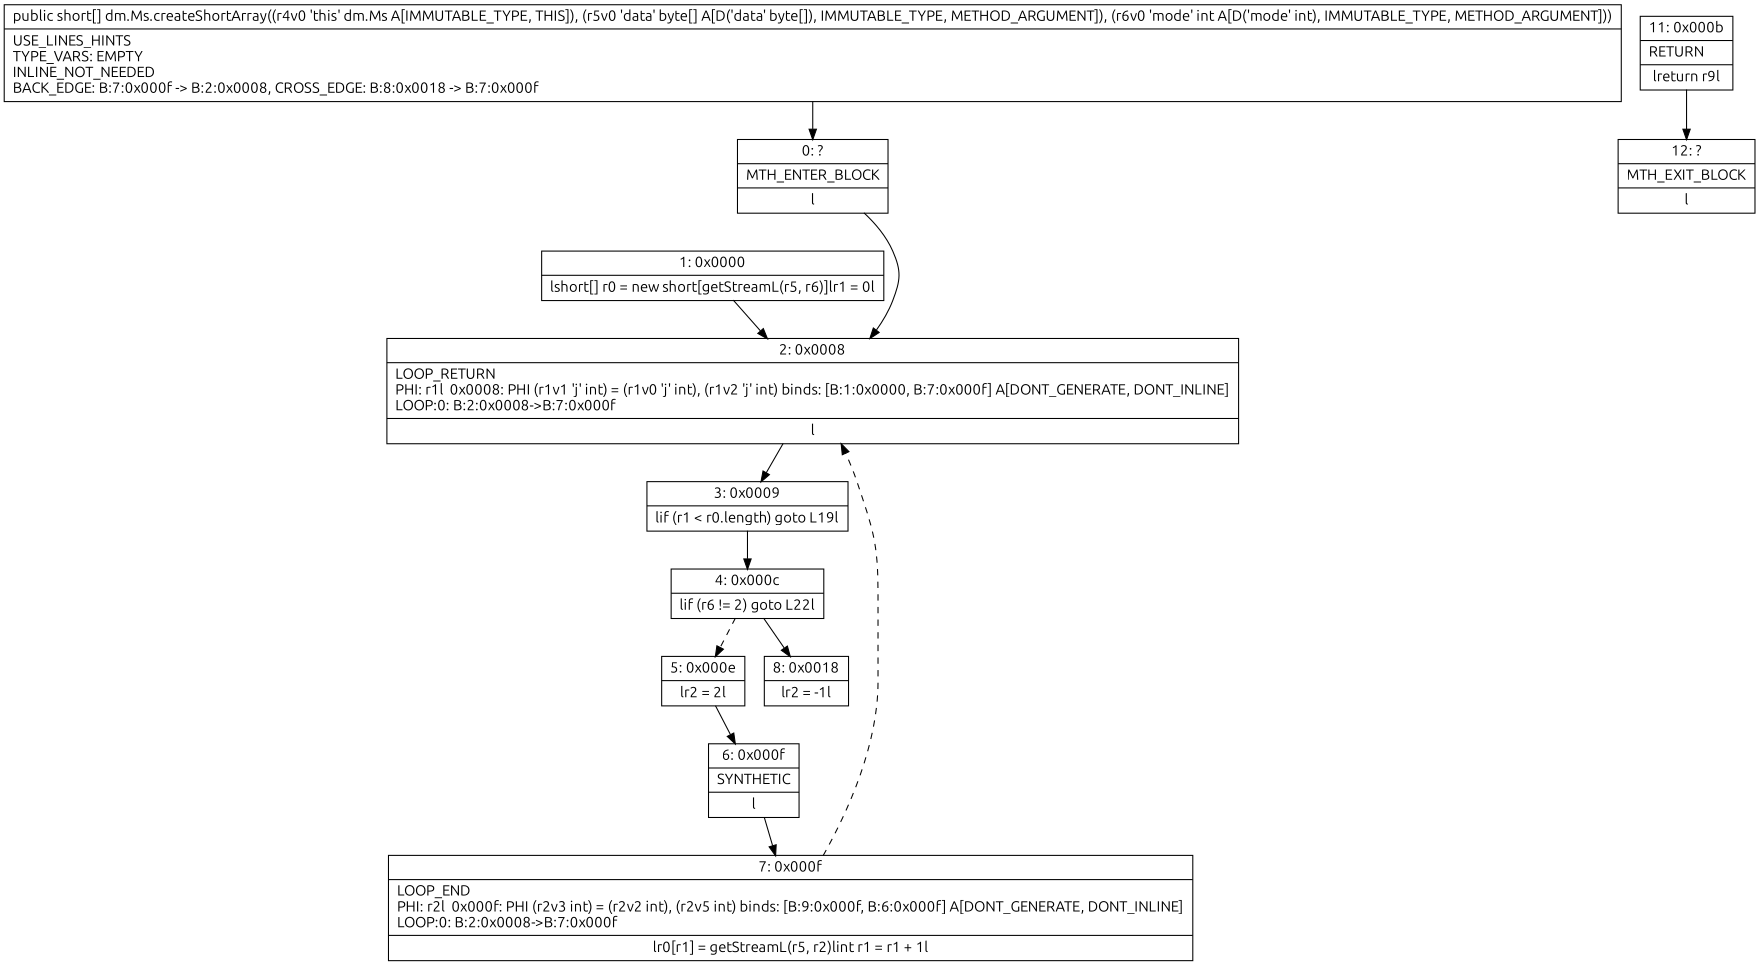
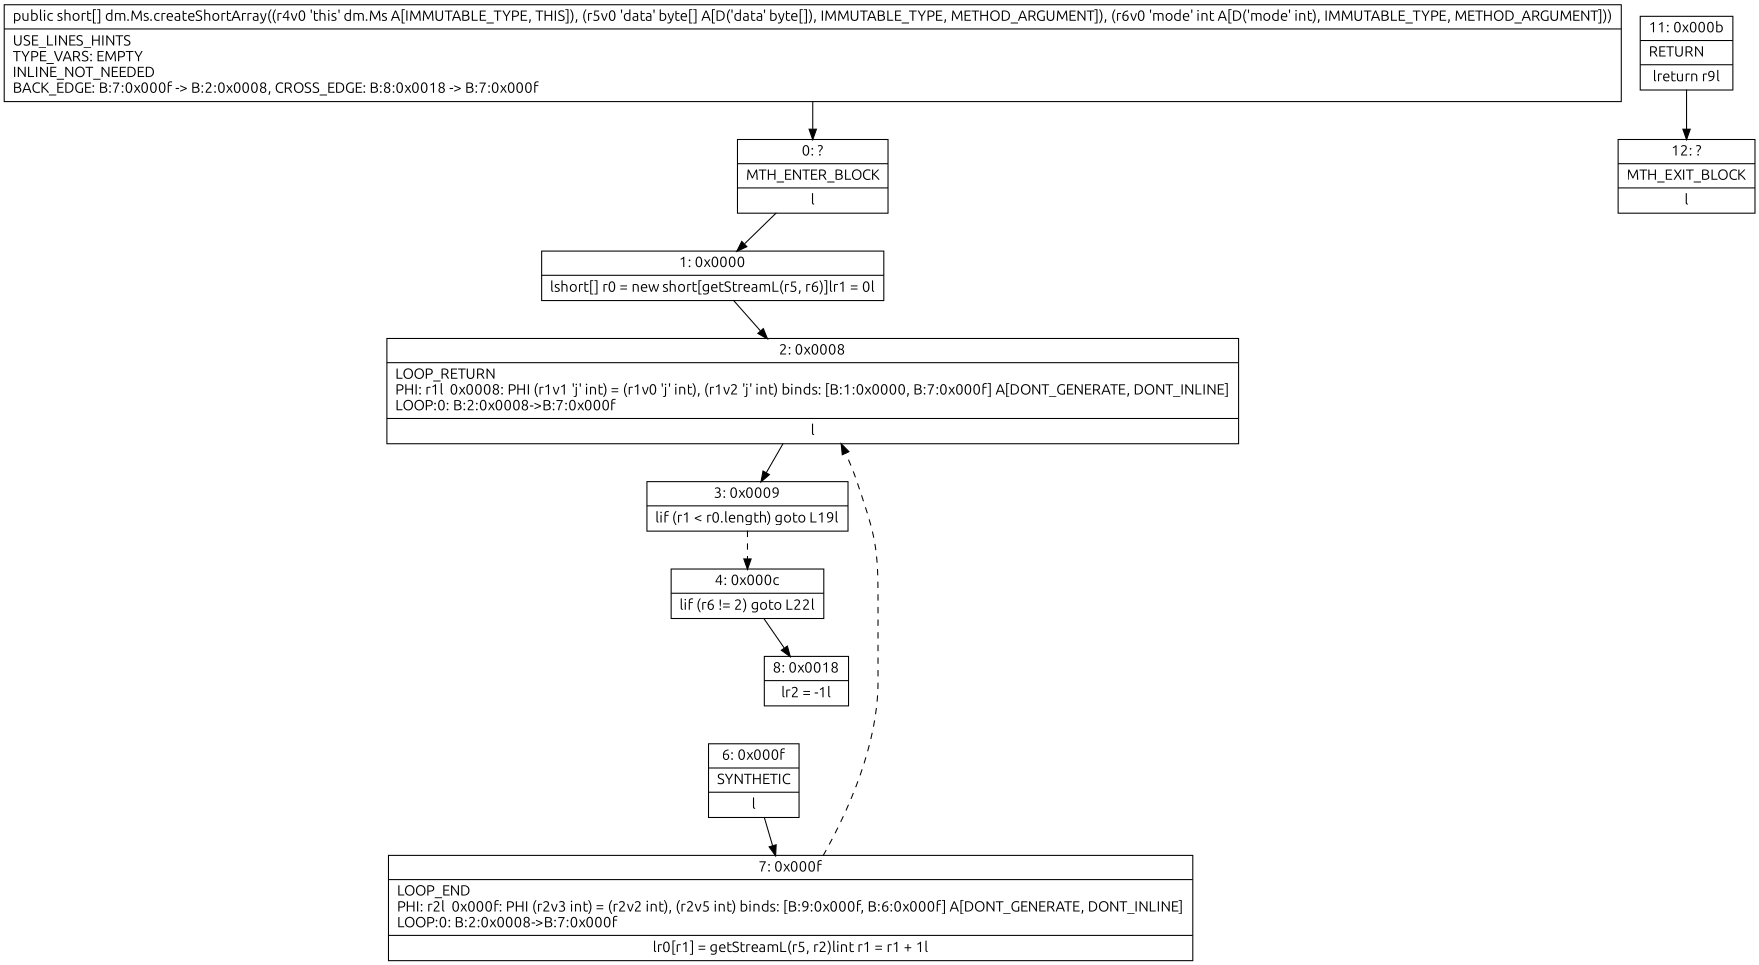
(898, 269) -> (760, 228)
(747, 545) -> (747, 545)
(703, 681) -> none
